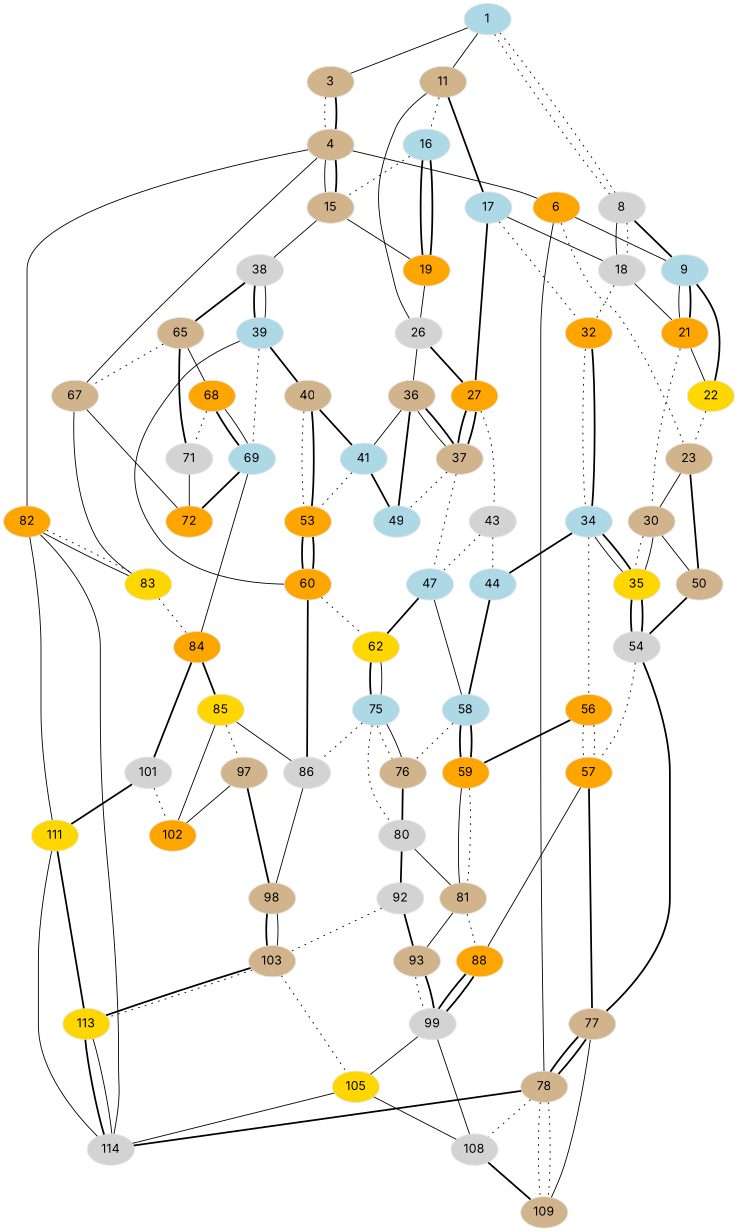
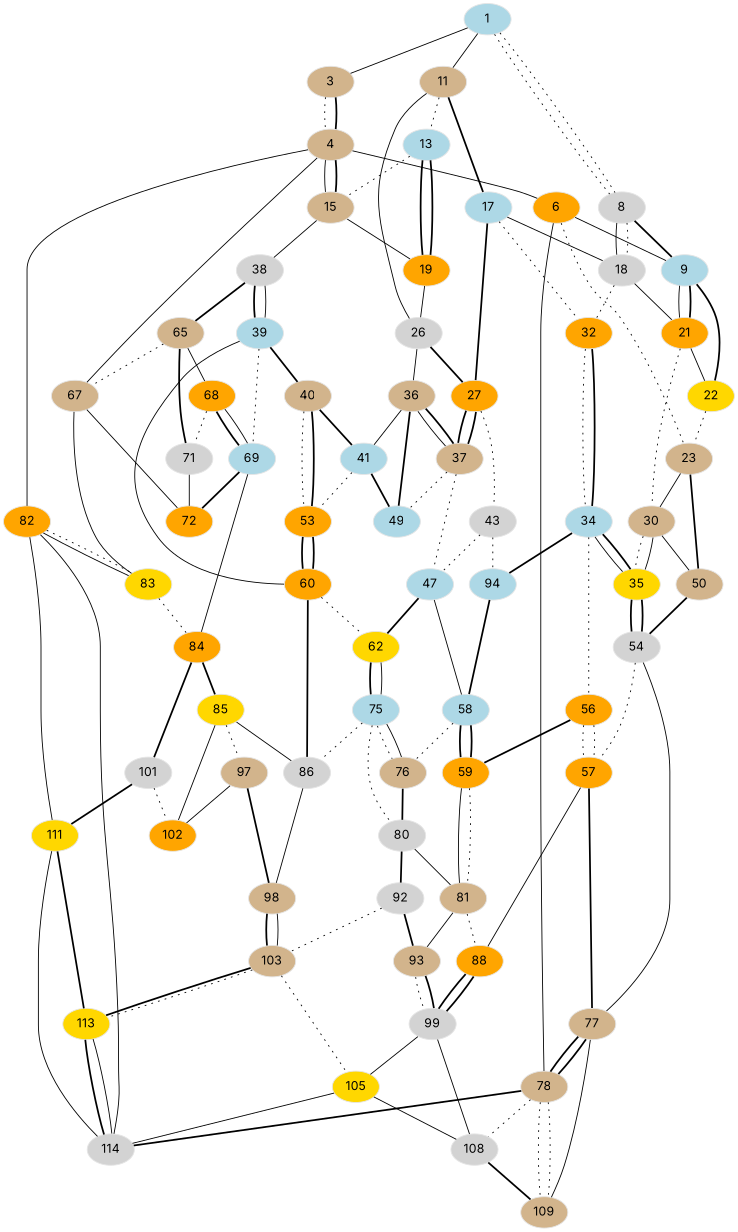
(427, 145) -> (427, 145)
(493, 584) -> (493, 584)
(670, 845) -> (670, 845)
